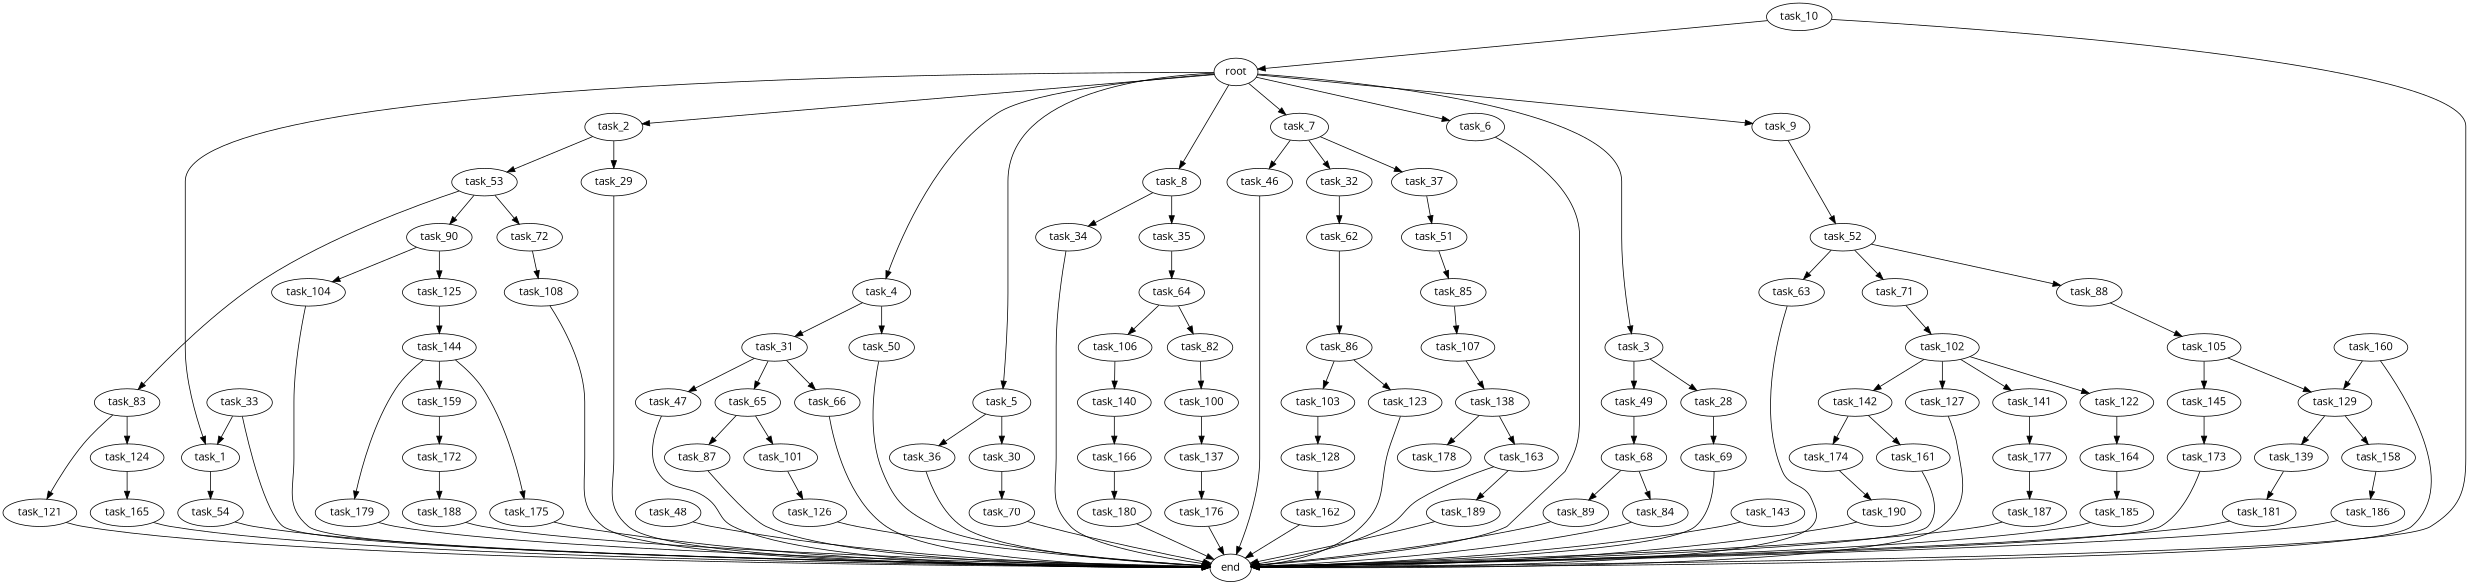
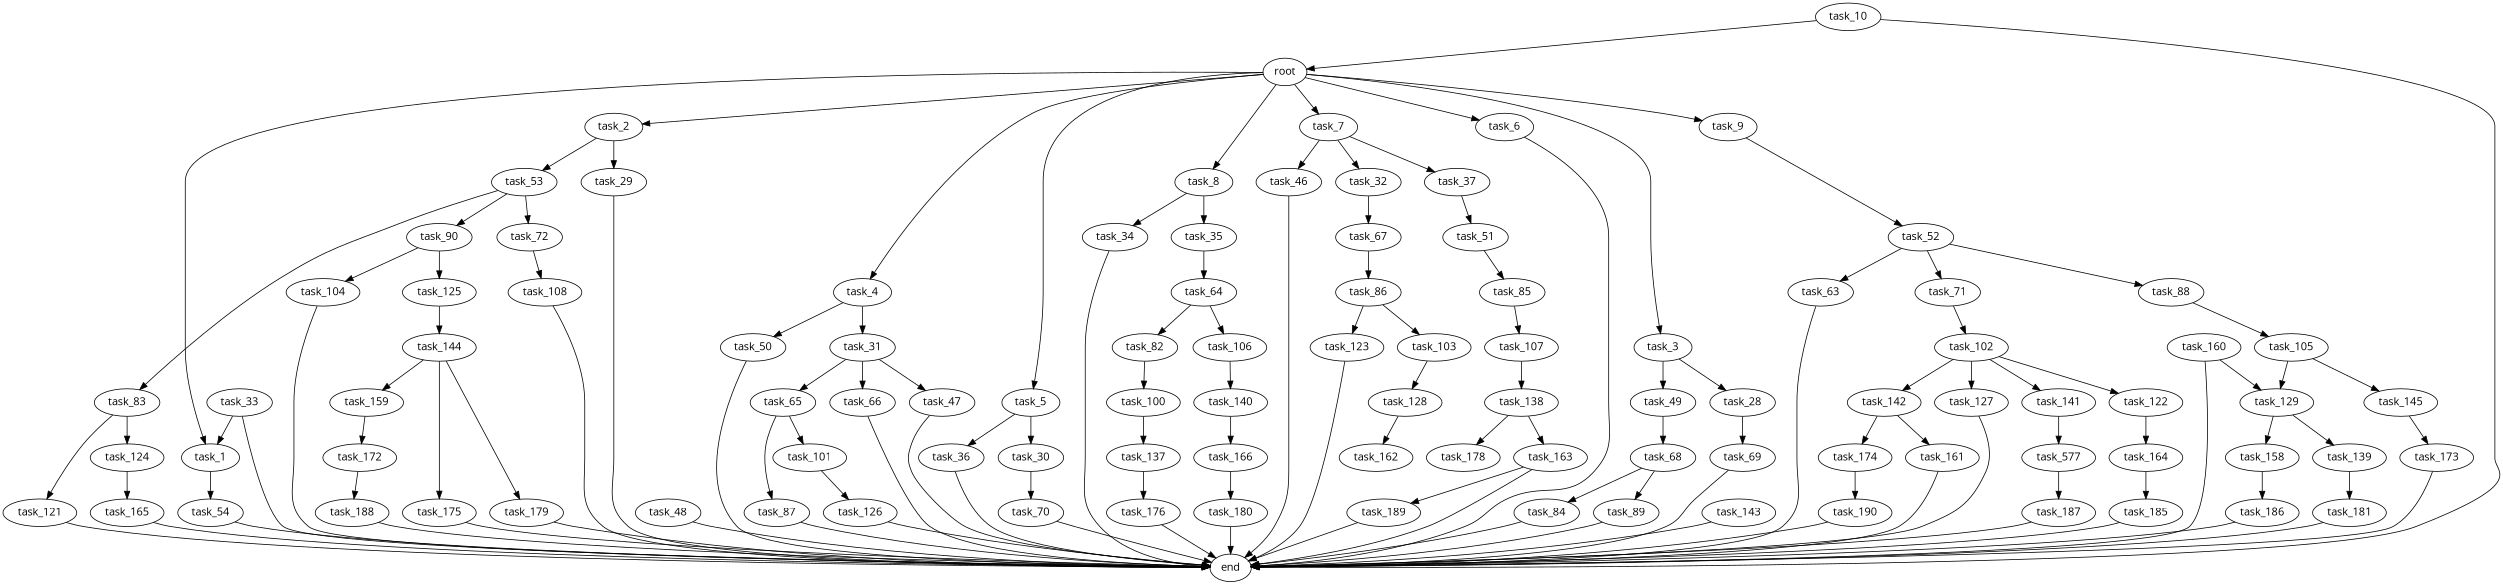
(1339, 237) -> (1368, 237)
(2030, 458) -> (2059, 458)
(1276, 539) -> none
